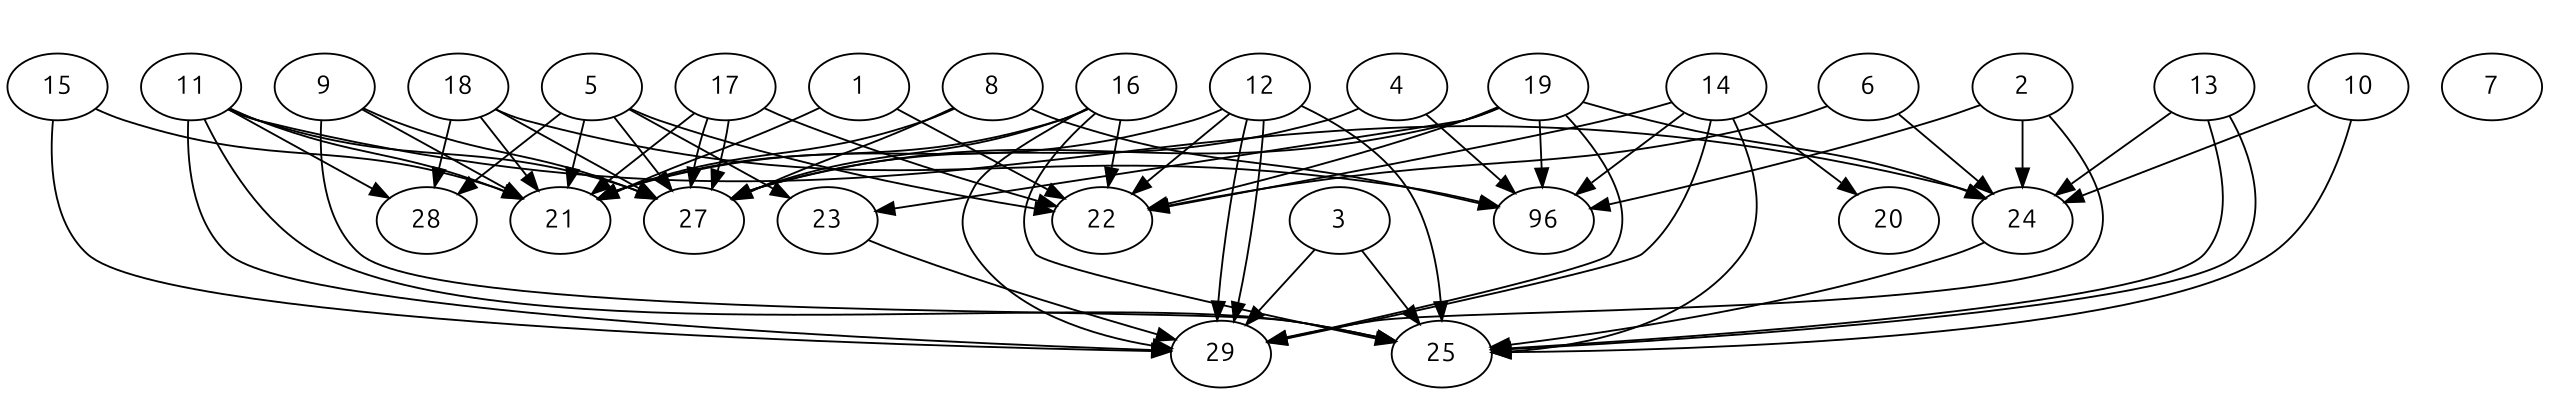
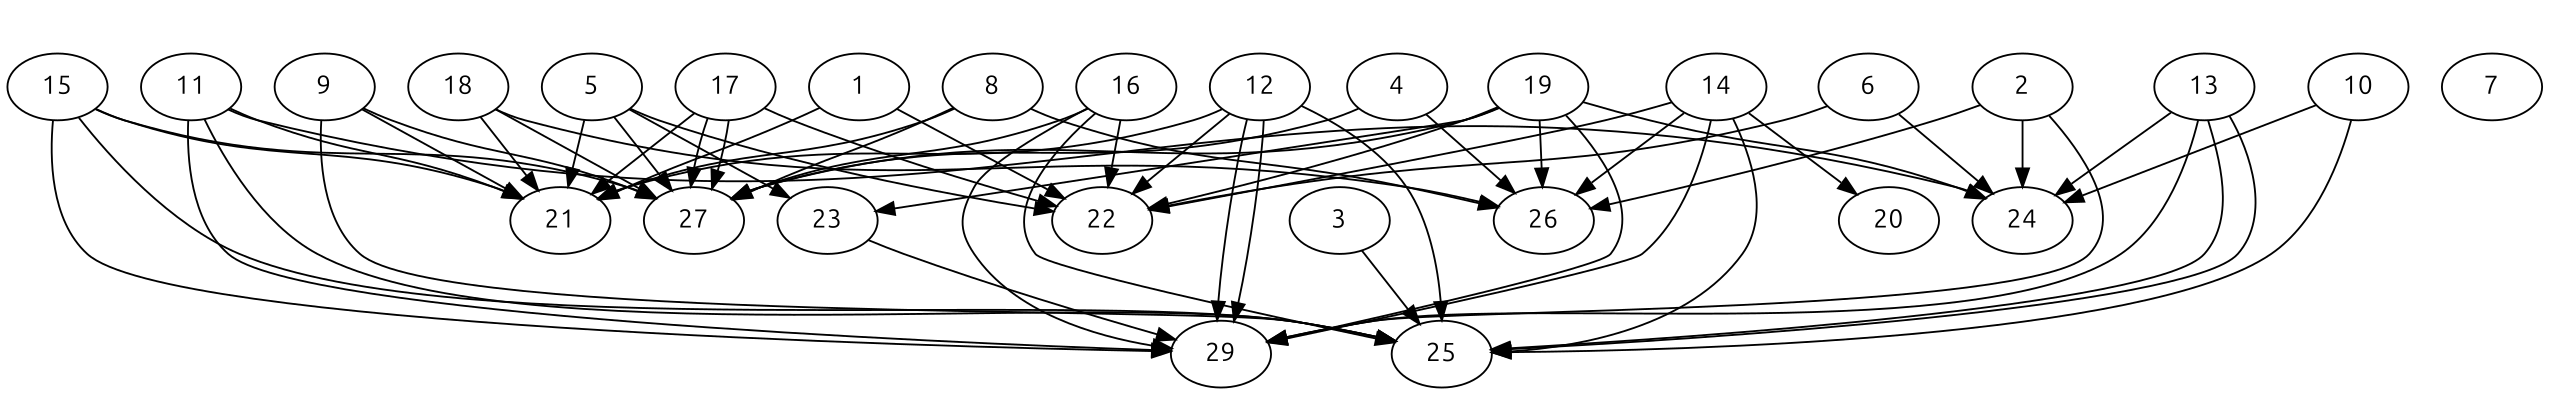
(433, 153) -> (366, 154)
(853, 153) -> none
(427, 221) -> none
(1544, 221) -> (1544, 221)
(1287, 280) -> (1836, 311)
(1833, 288) -> (700, 309)
